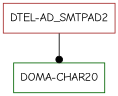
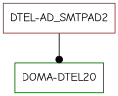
(59, 78) -> (59, 78)
